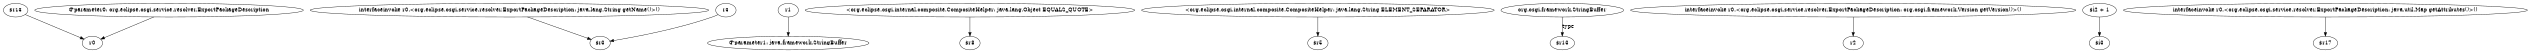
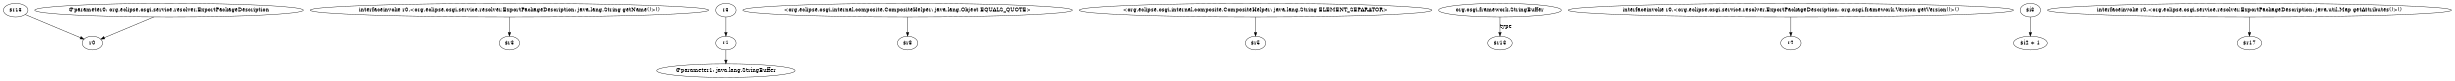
(2100, 25) -> (2030, 25)
(666, 30) -> (726, 25)
(788, 43) -> (726, 71)
